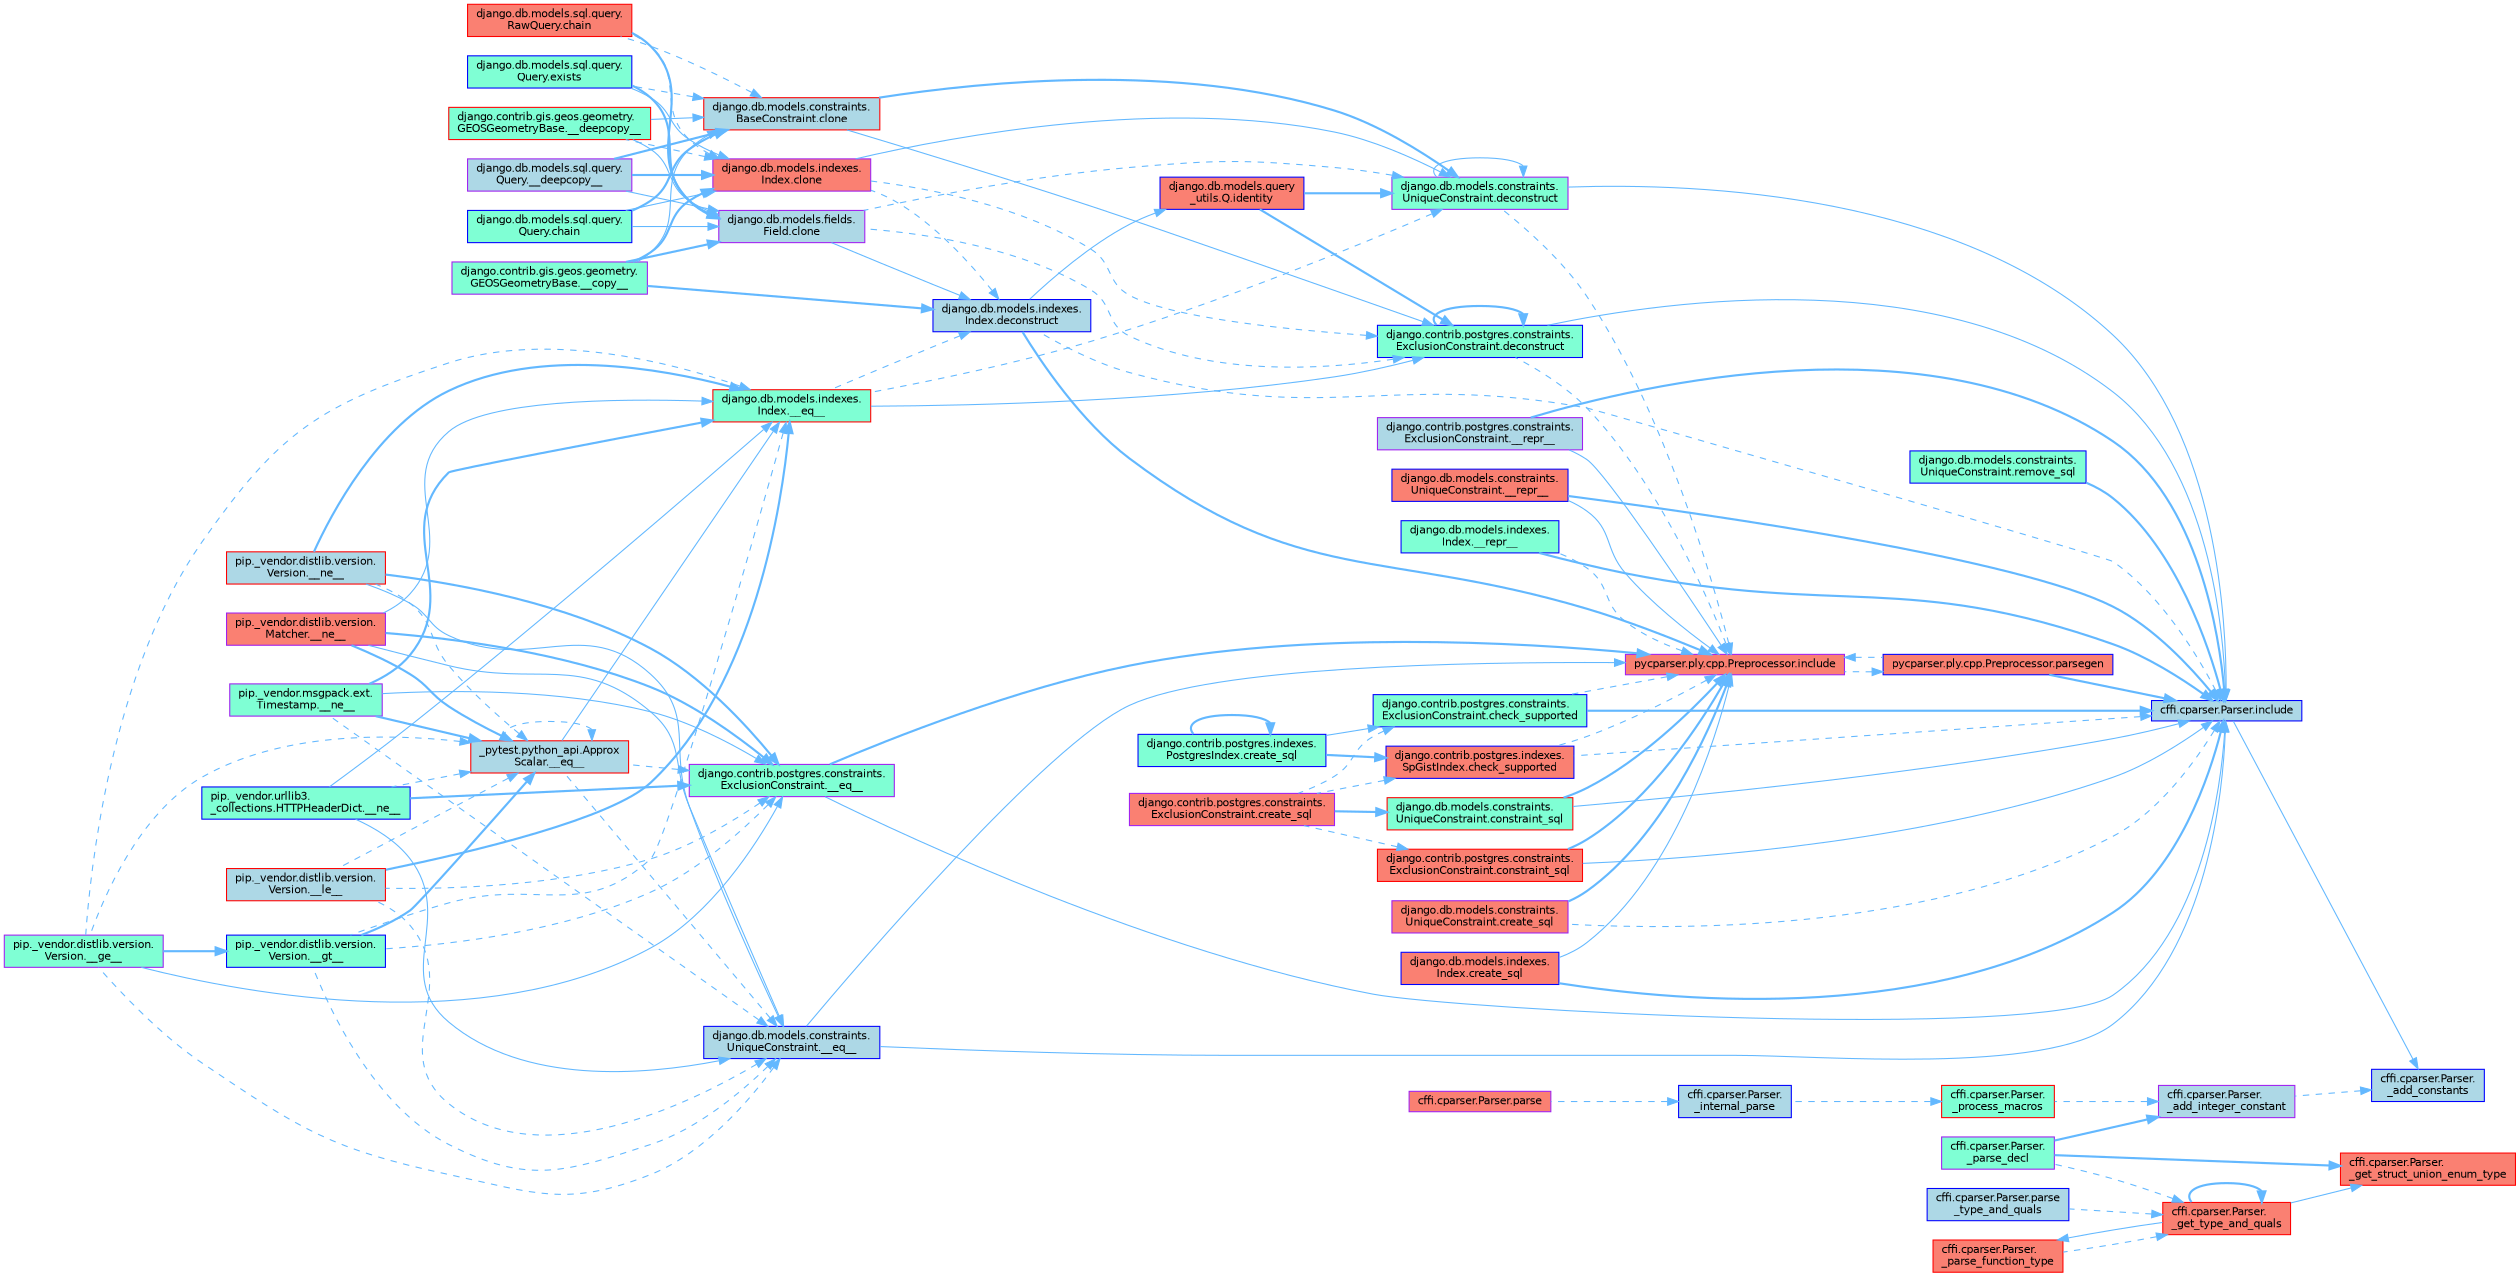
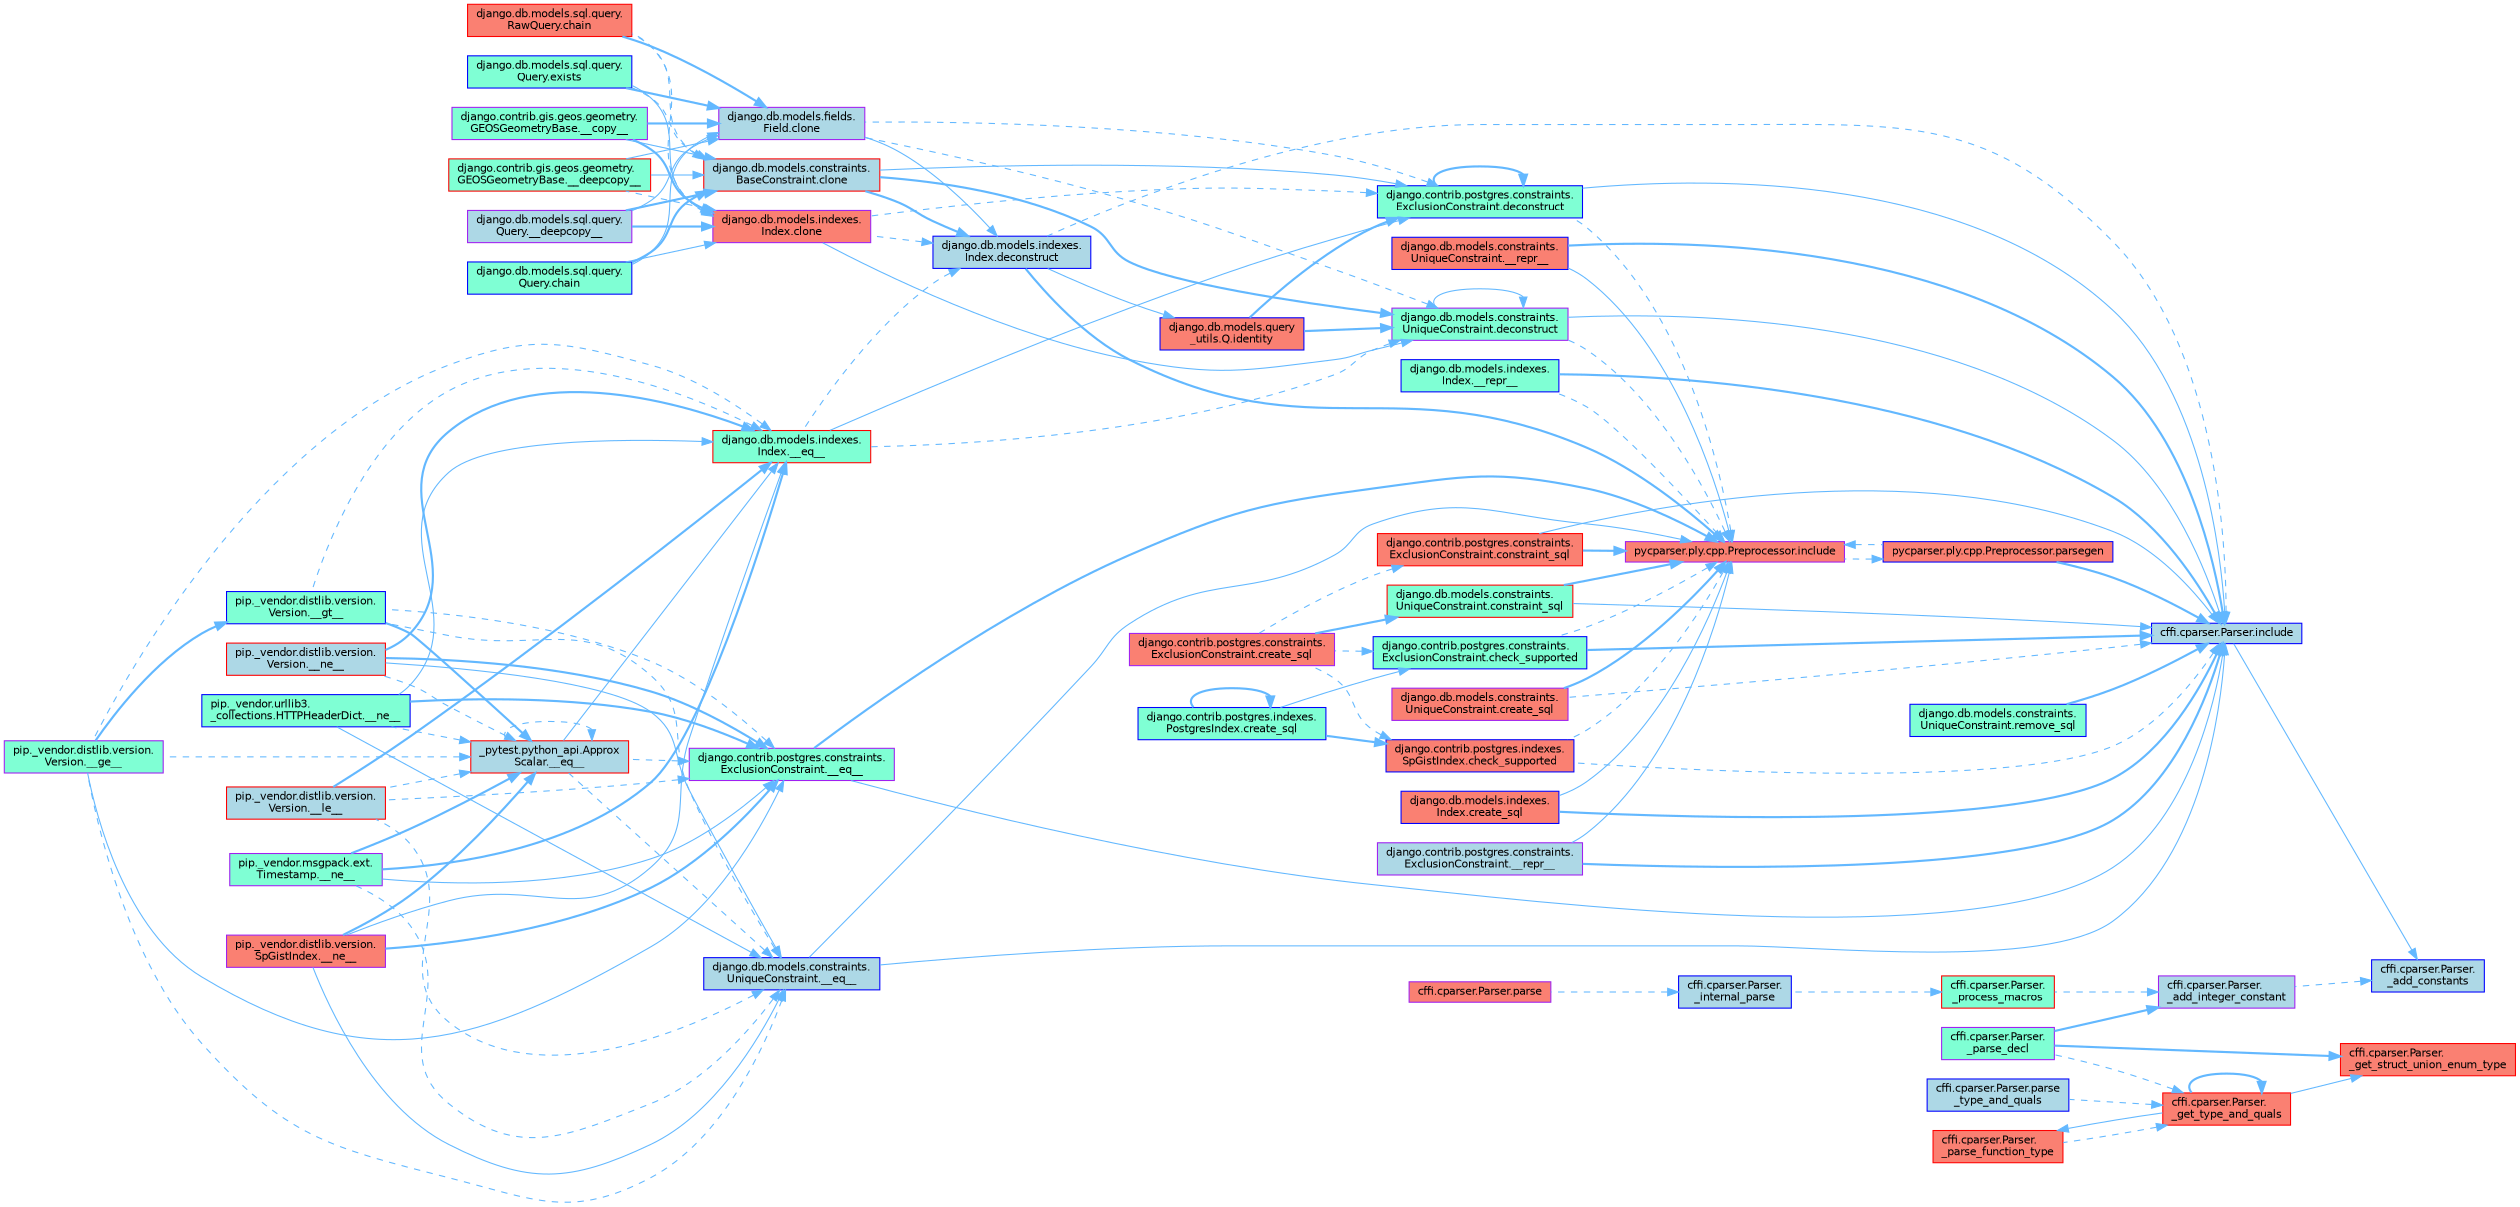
(785, 297) -> (904, 205)
(306, 629) -> (306, 951)
